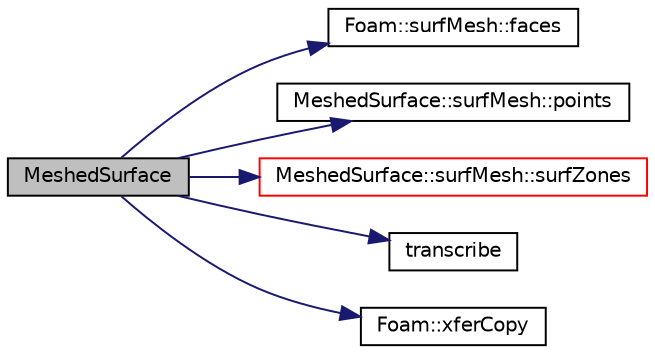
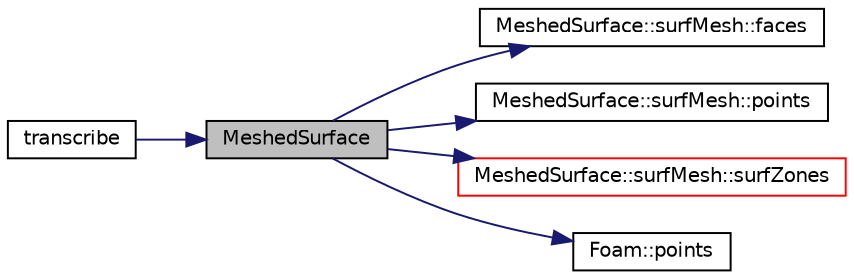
(453, 28) -> (652, 28)
(274, 217) -> (161, 140)
(453, 326) -> (652, 252)
